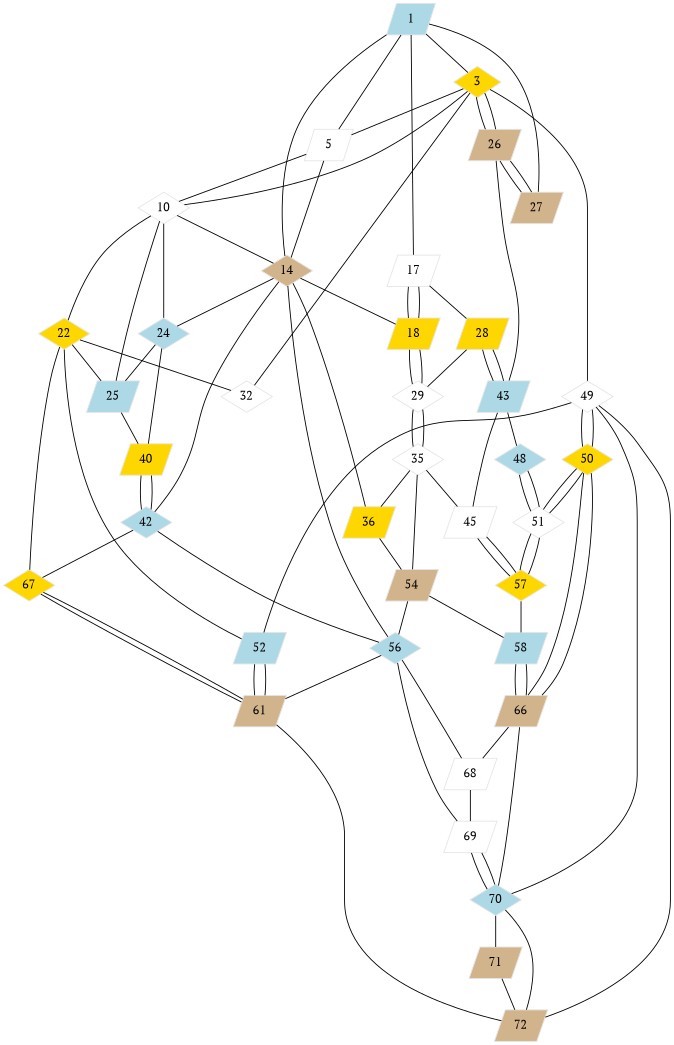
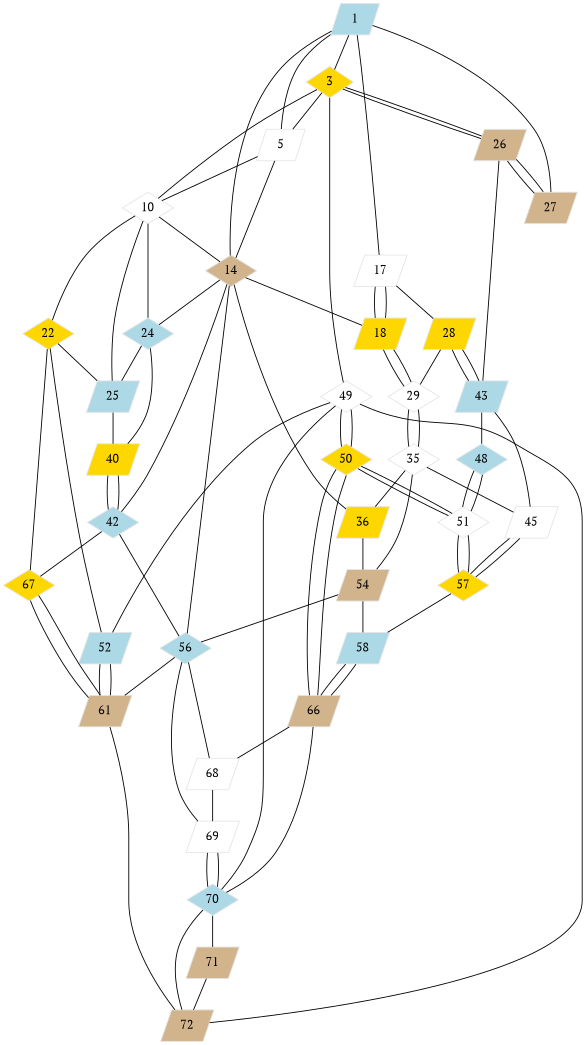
(247, 397) -> none
